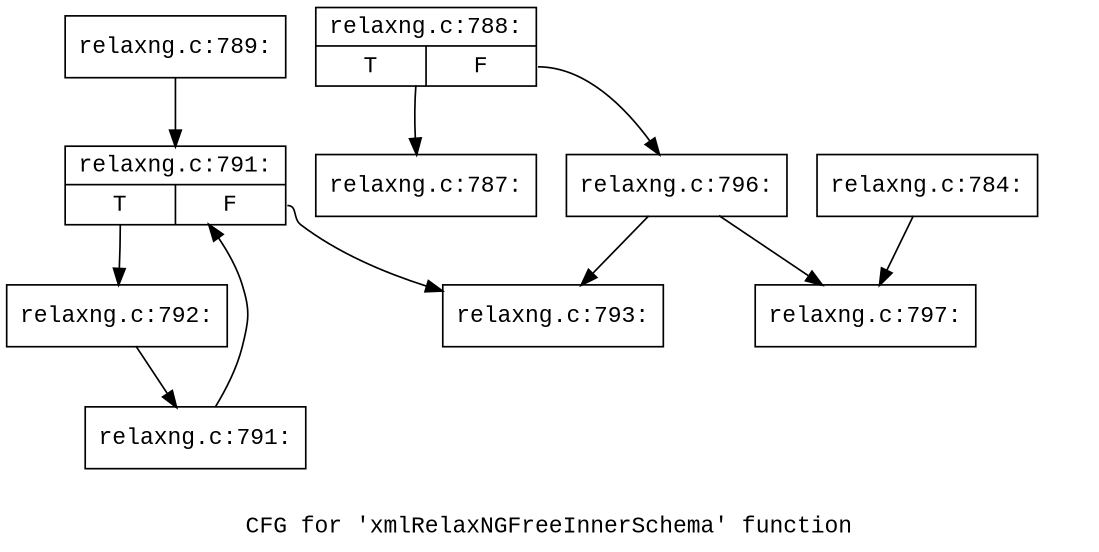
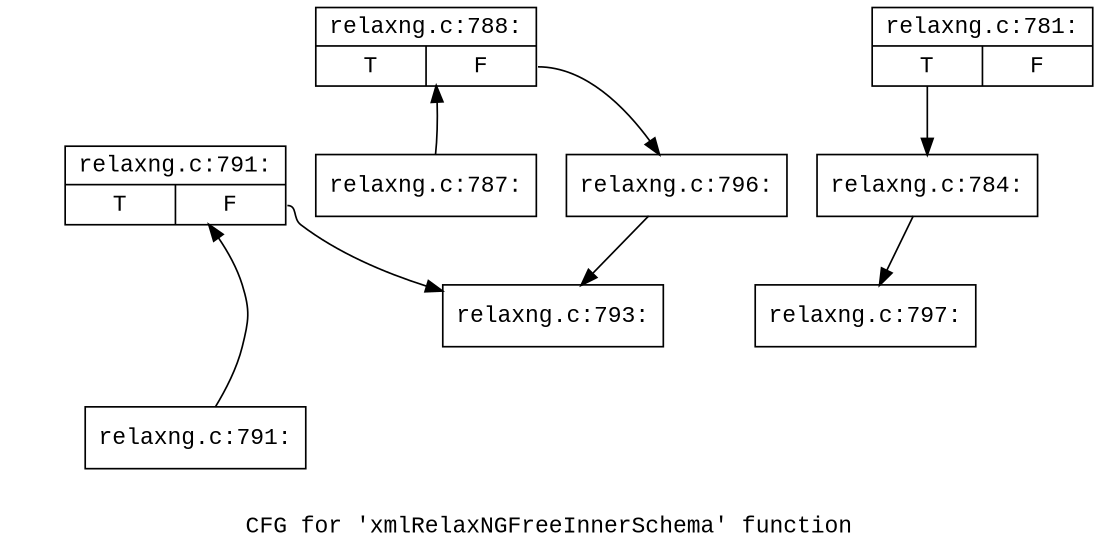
(175, 47) -> none
none -> (982, 47)
(415, 112) -> (437, 129)
(764, 246) -> none
(117, 316) -> none
